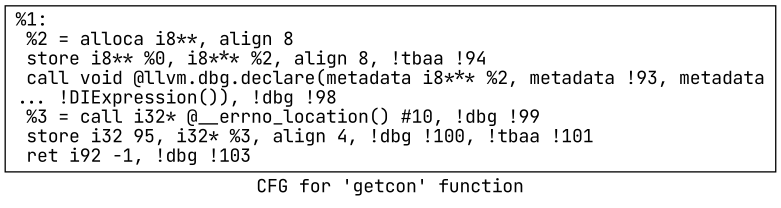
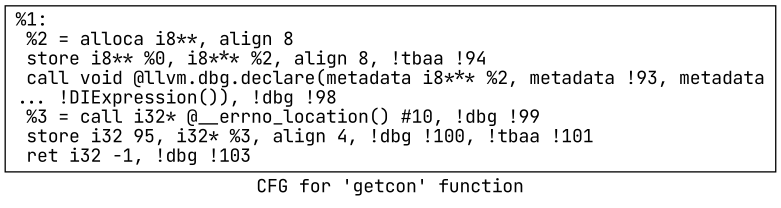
(134, 156) -> (134, 156)
